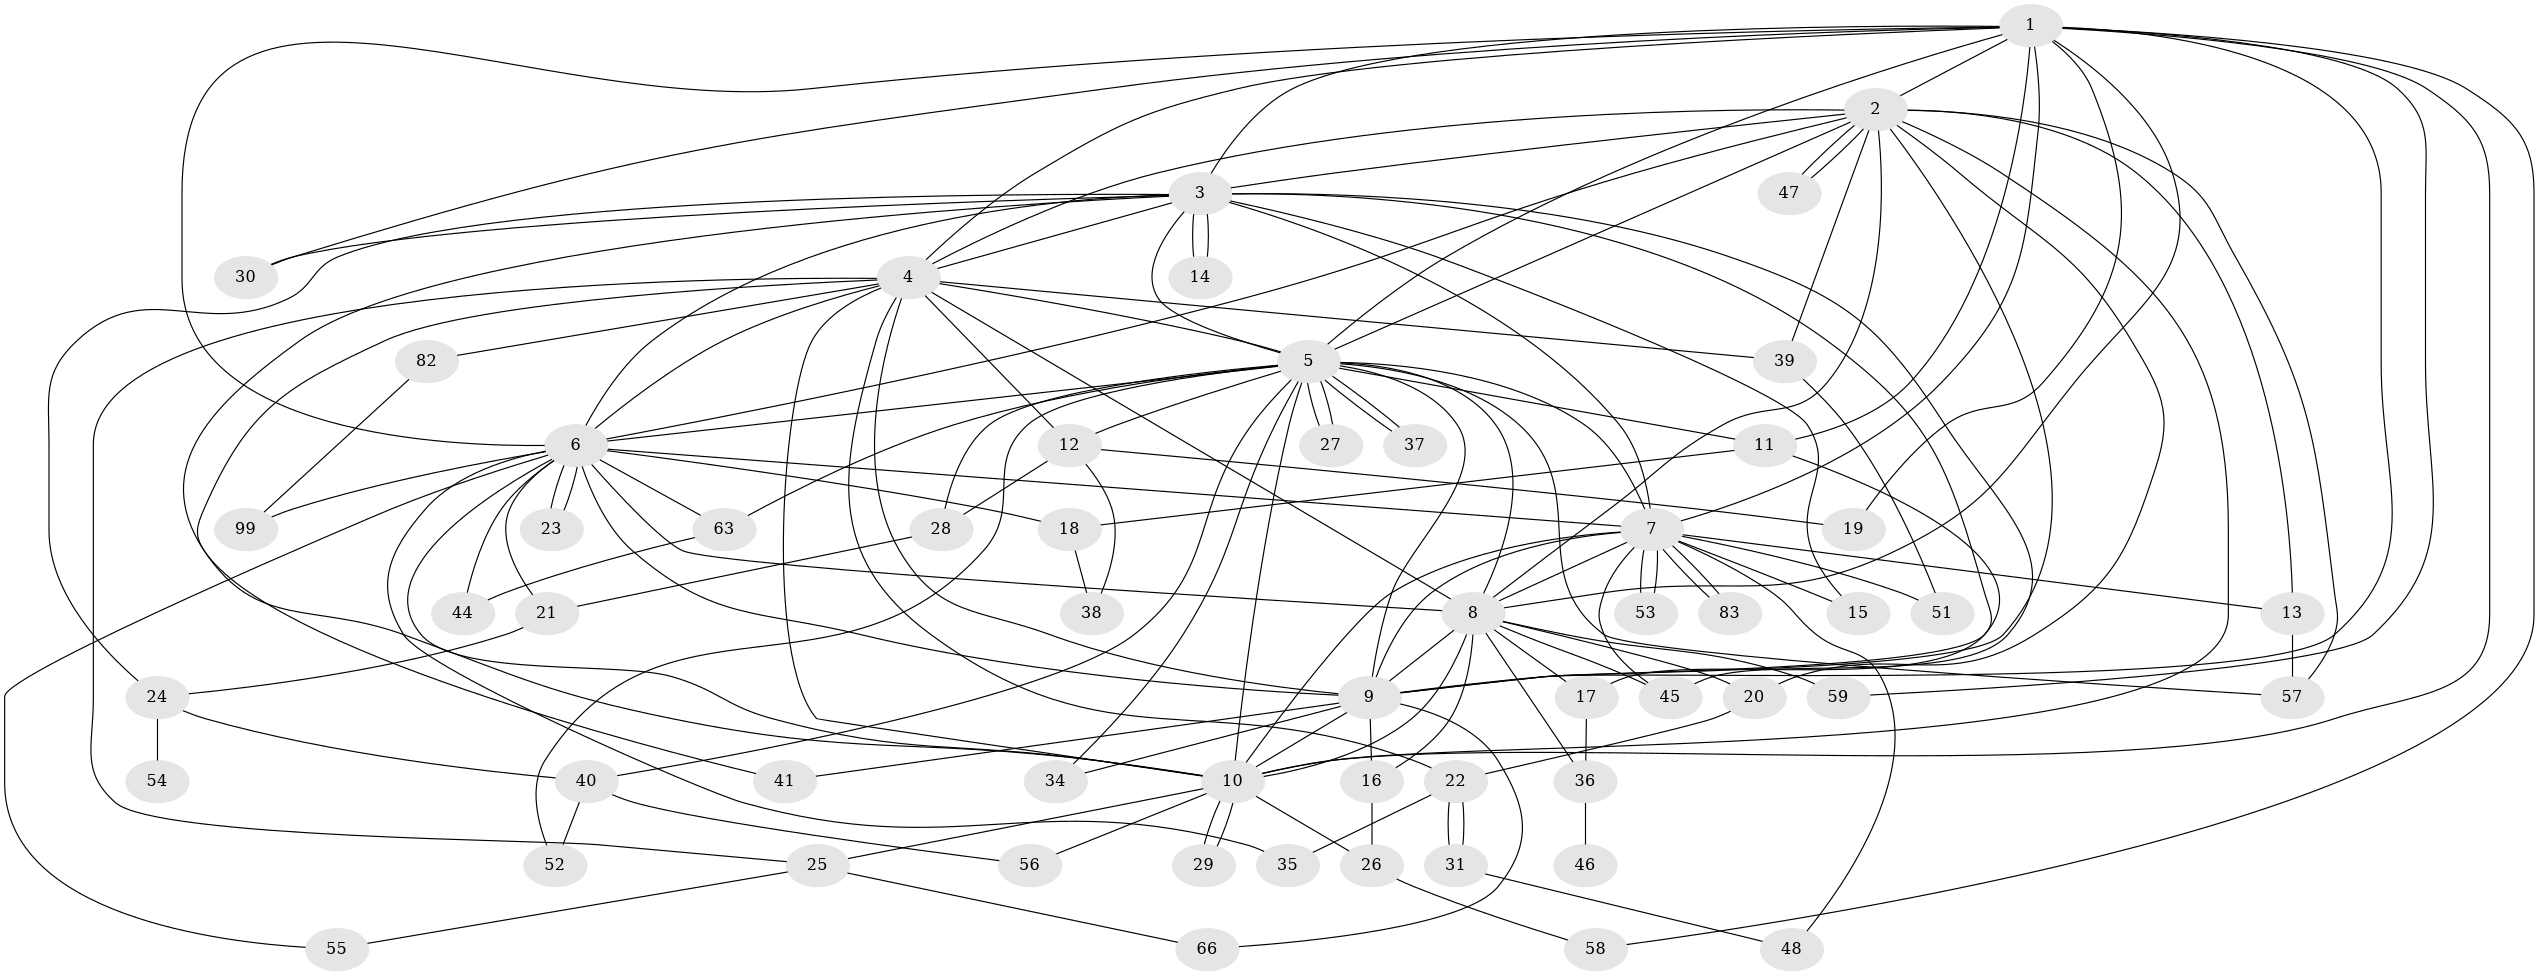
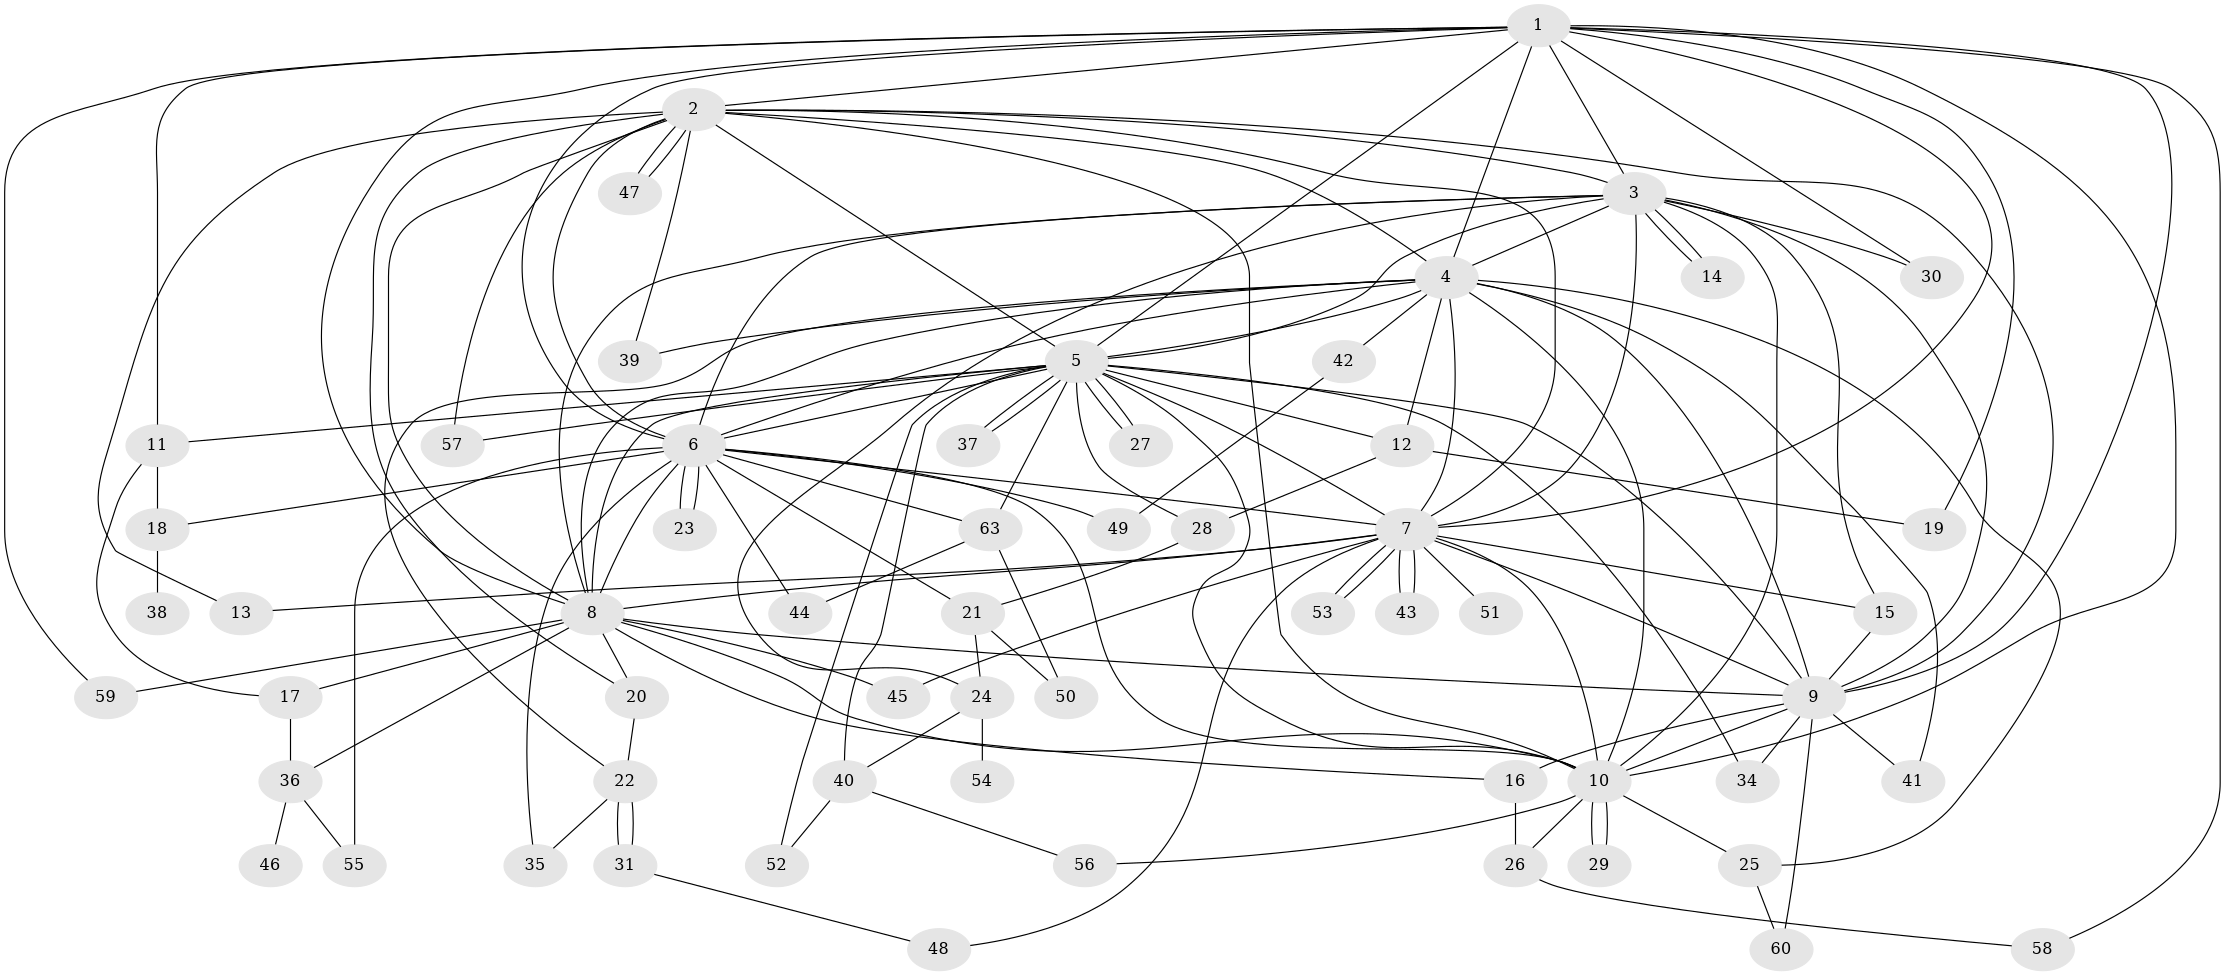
none -> (1310, 169)
(1878, 337) -> (822, 245)
(427, 362) -> (1344, 362)
none -> (1455, 397)
(1881, 479) -> none
(246, 530) -> (1119, 530)
(1115, 533) -> none
(1730, 614) -> (1407, 614)
(927, 649) -> (1850, 656)
(2292, 665) -> none
none -> (1066, 698)
(578, 908) -> (323, 824)
(1208, 950) -> (1782, 950)
